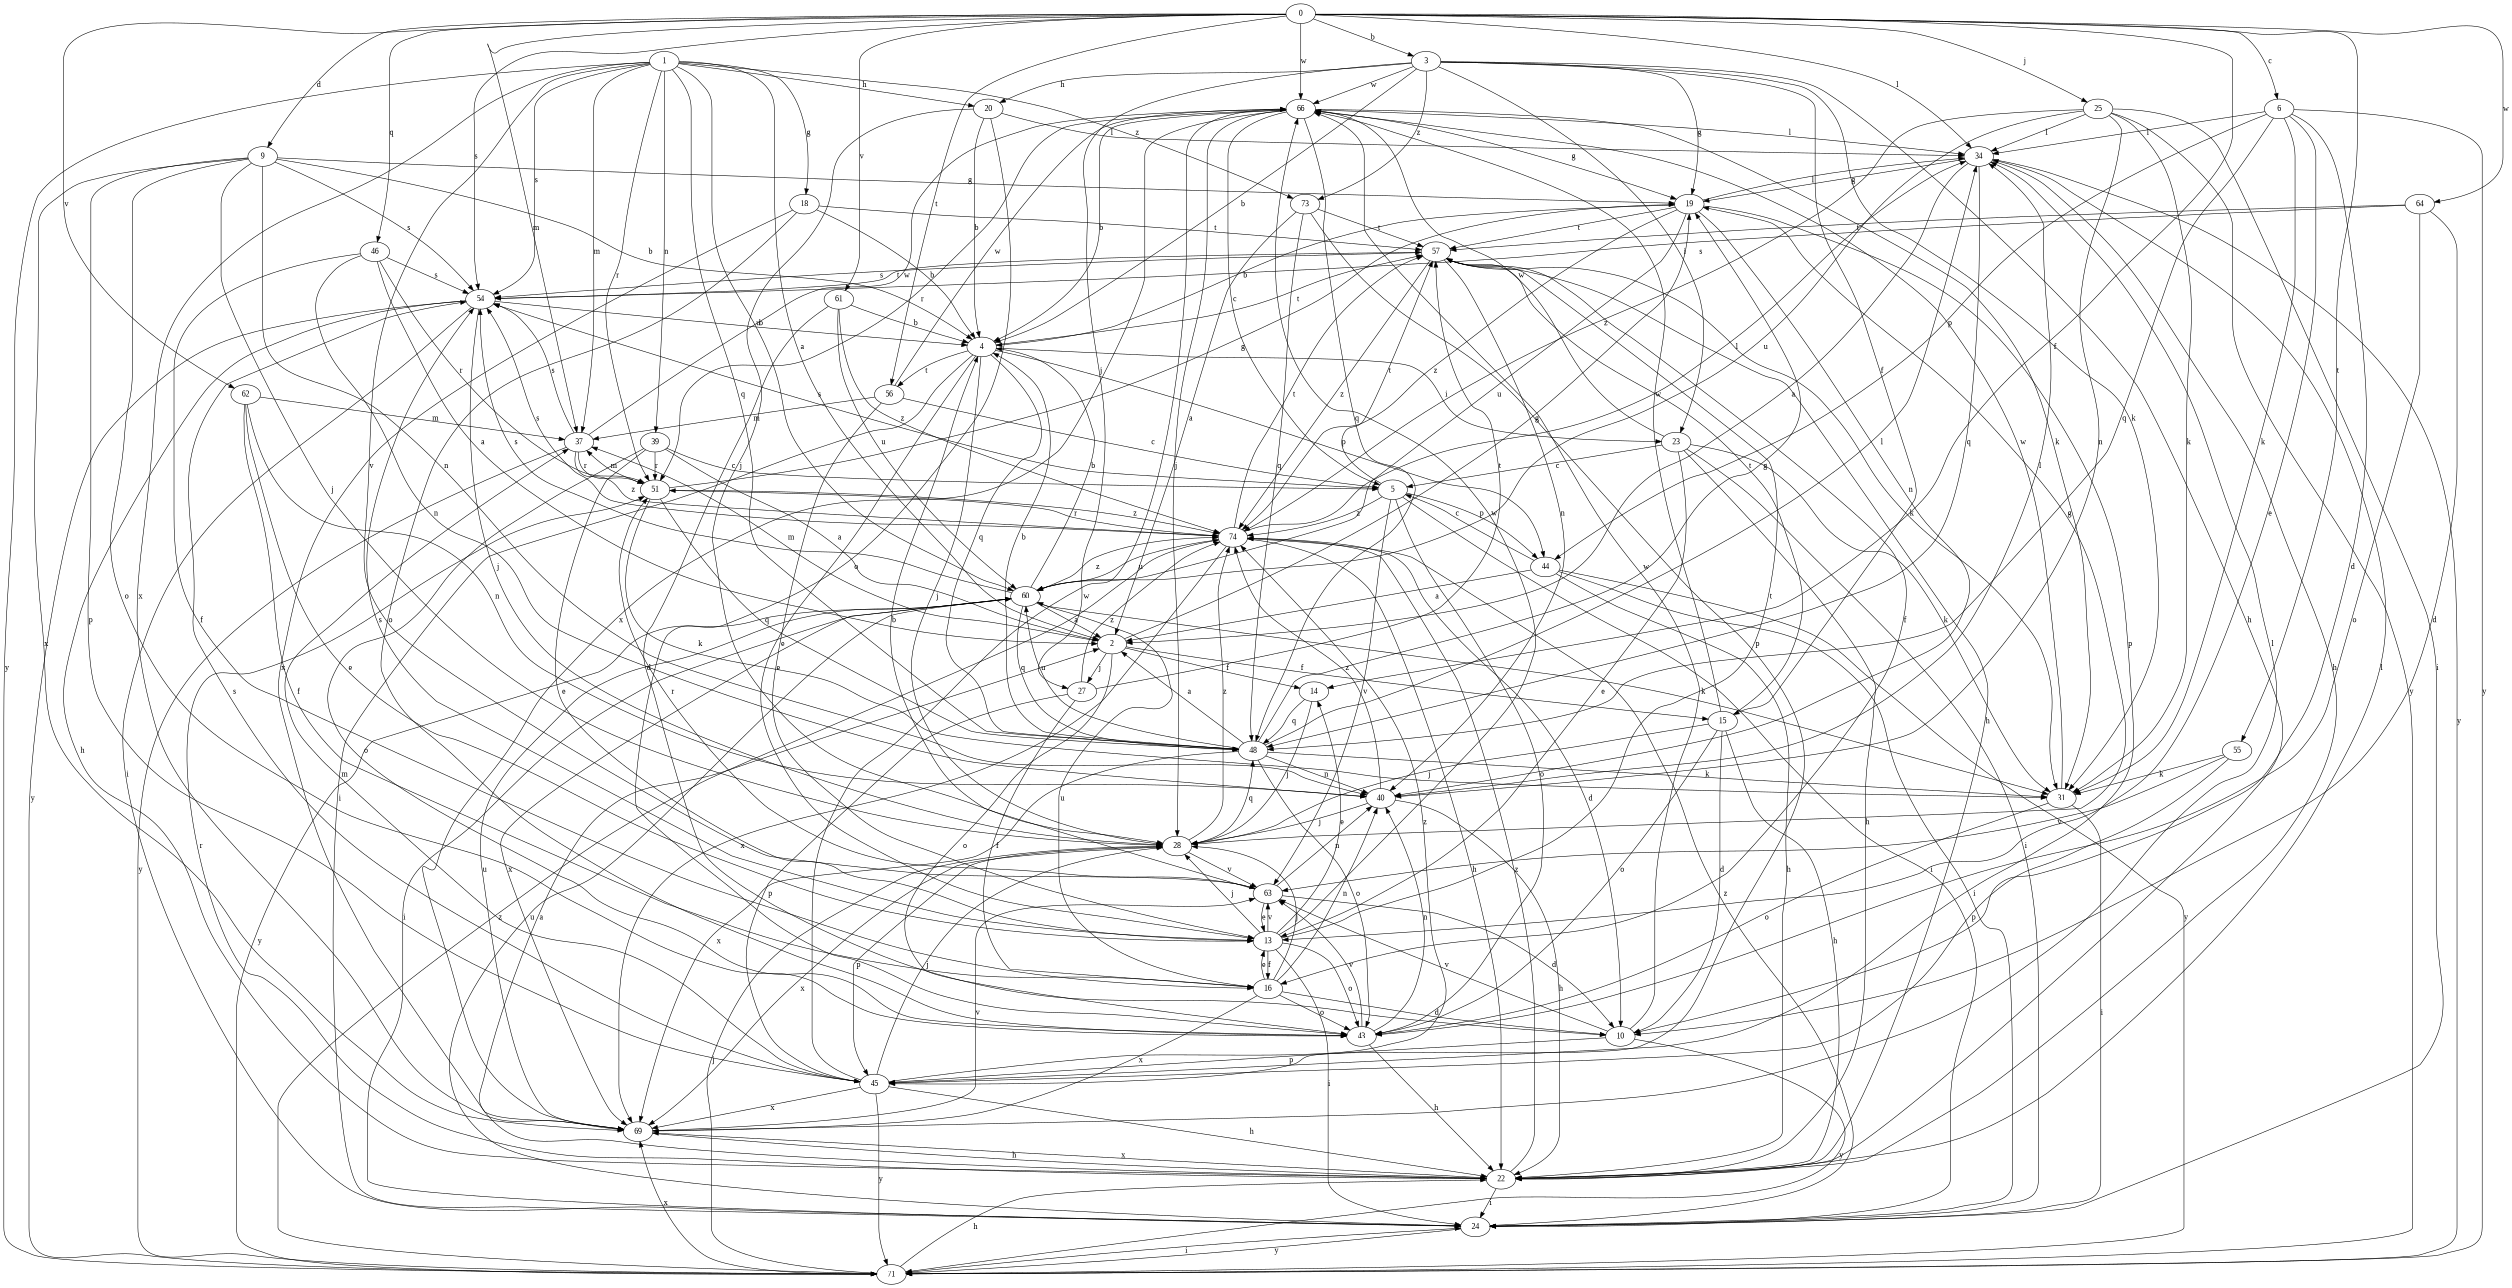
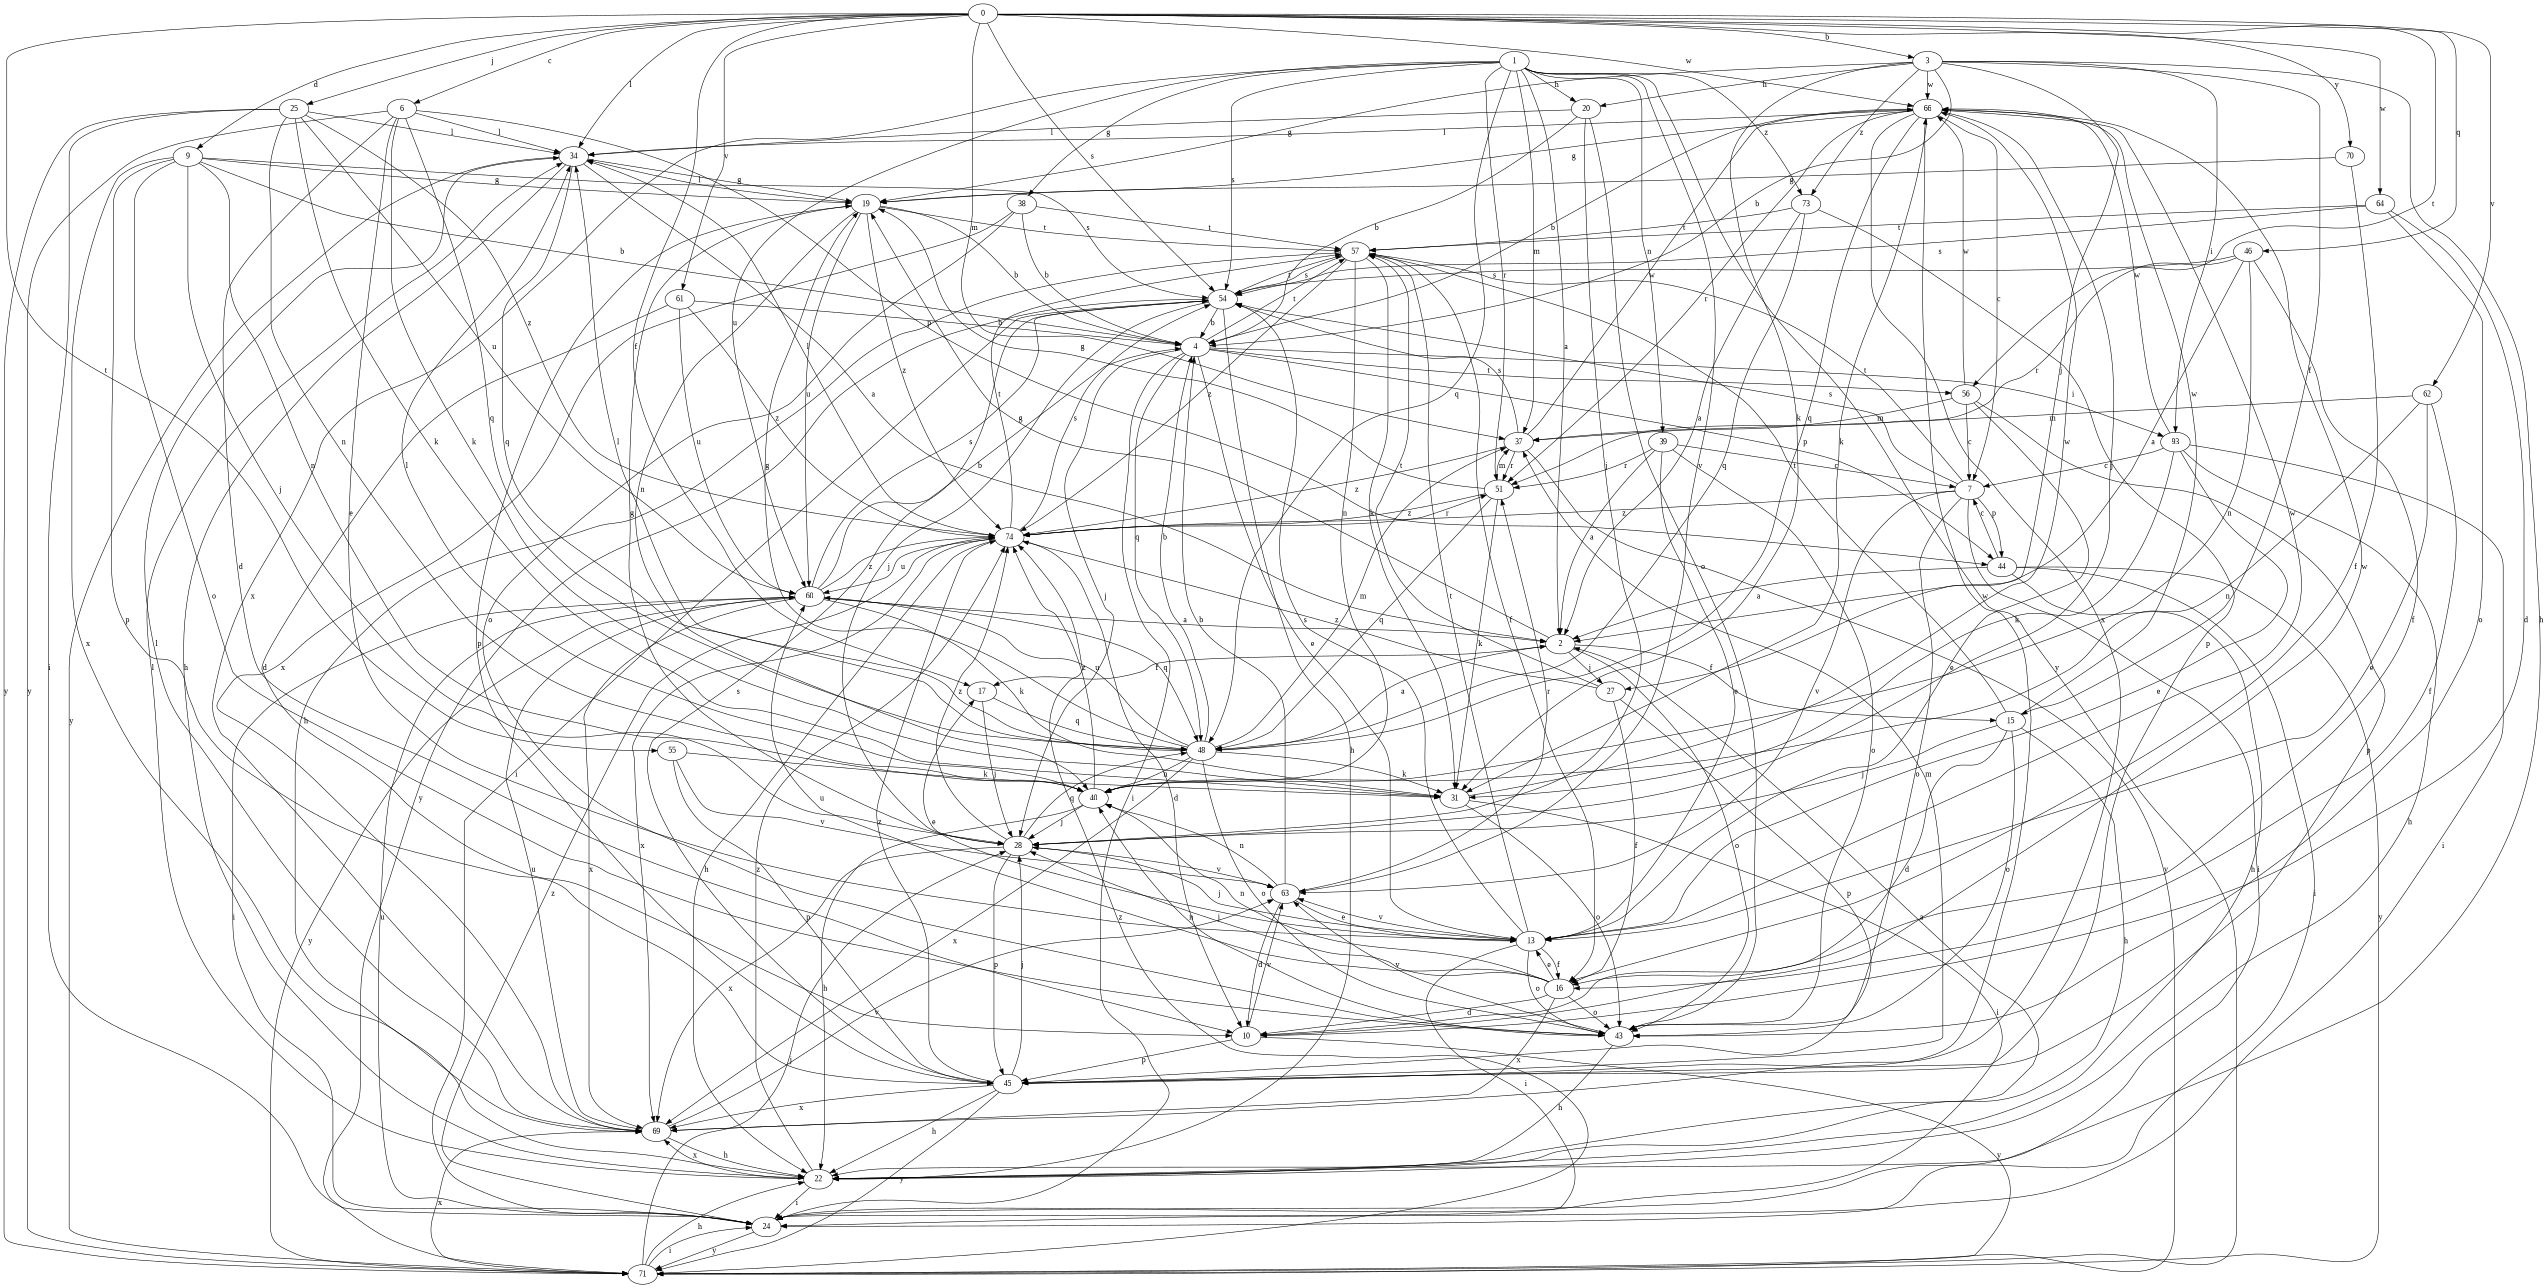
none -> (2350, 157)
(804, 204) -> (1022, 204)
(1676, 442) -> (2175, 442)
(1393, 490) -> (1970, 490)
(836, 577) -> (1356, 594)
(1314, 692) -> (982, 692)
none -> (2053, 1048)
(447, 1129) -> none
